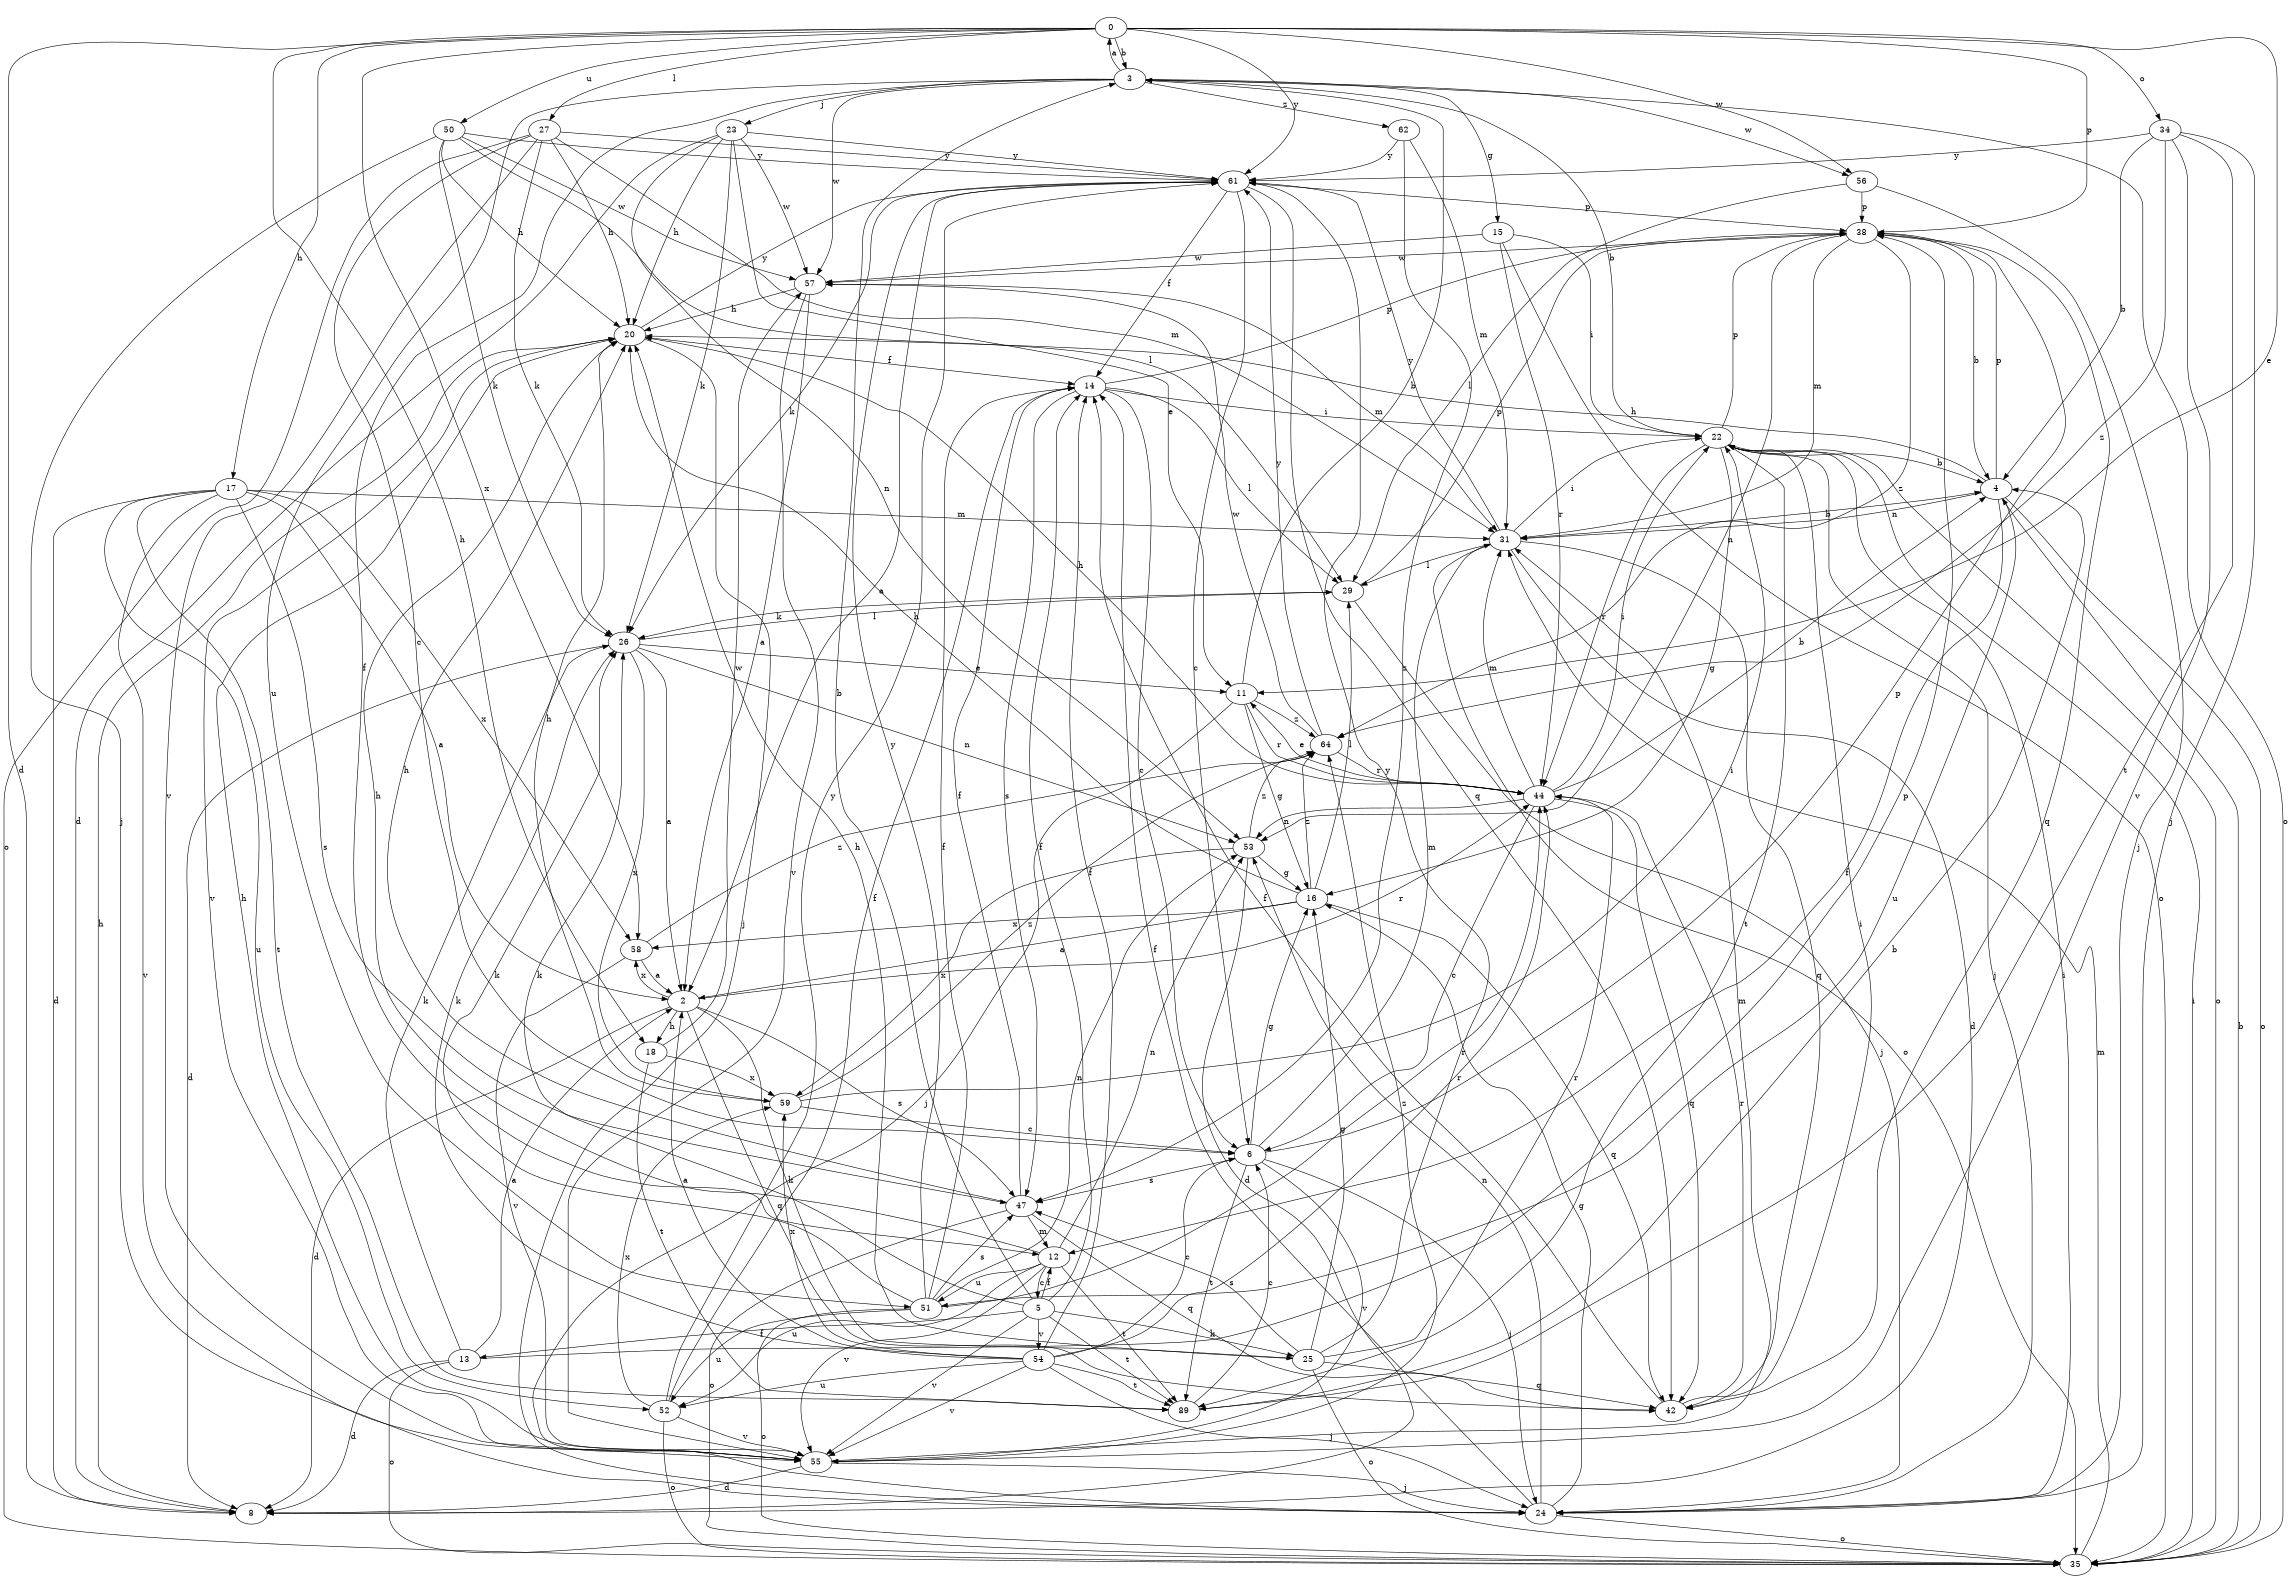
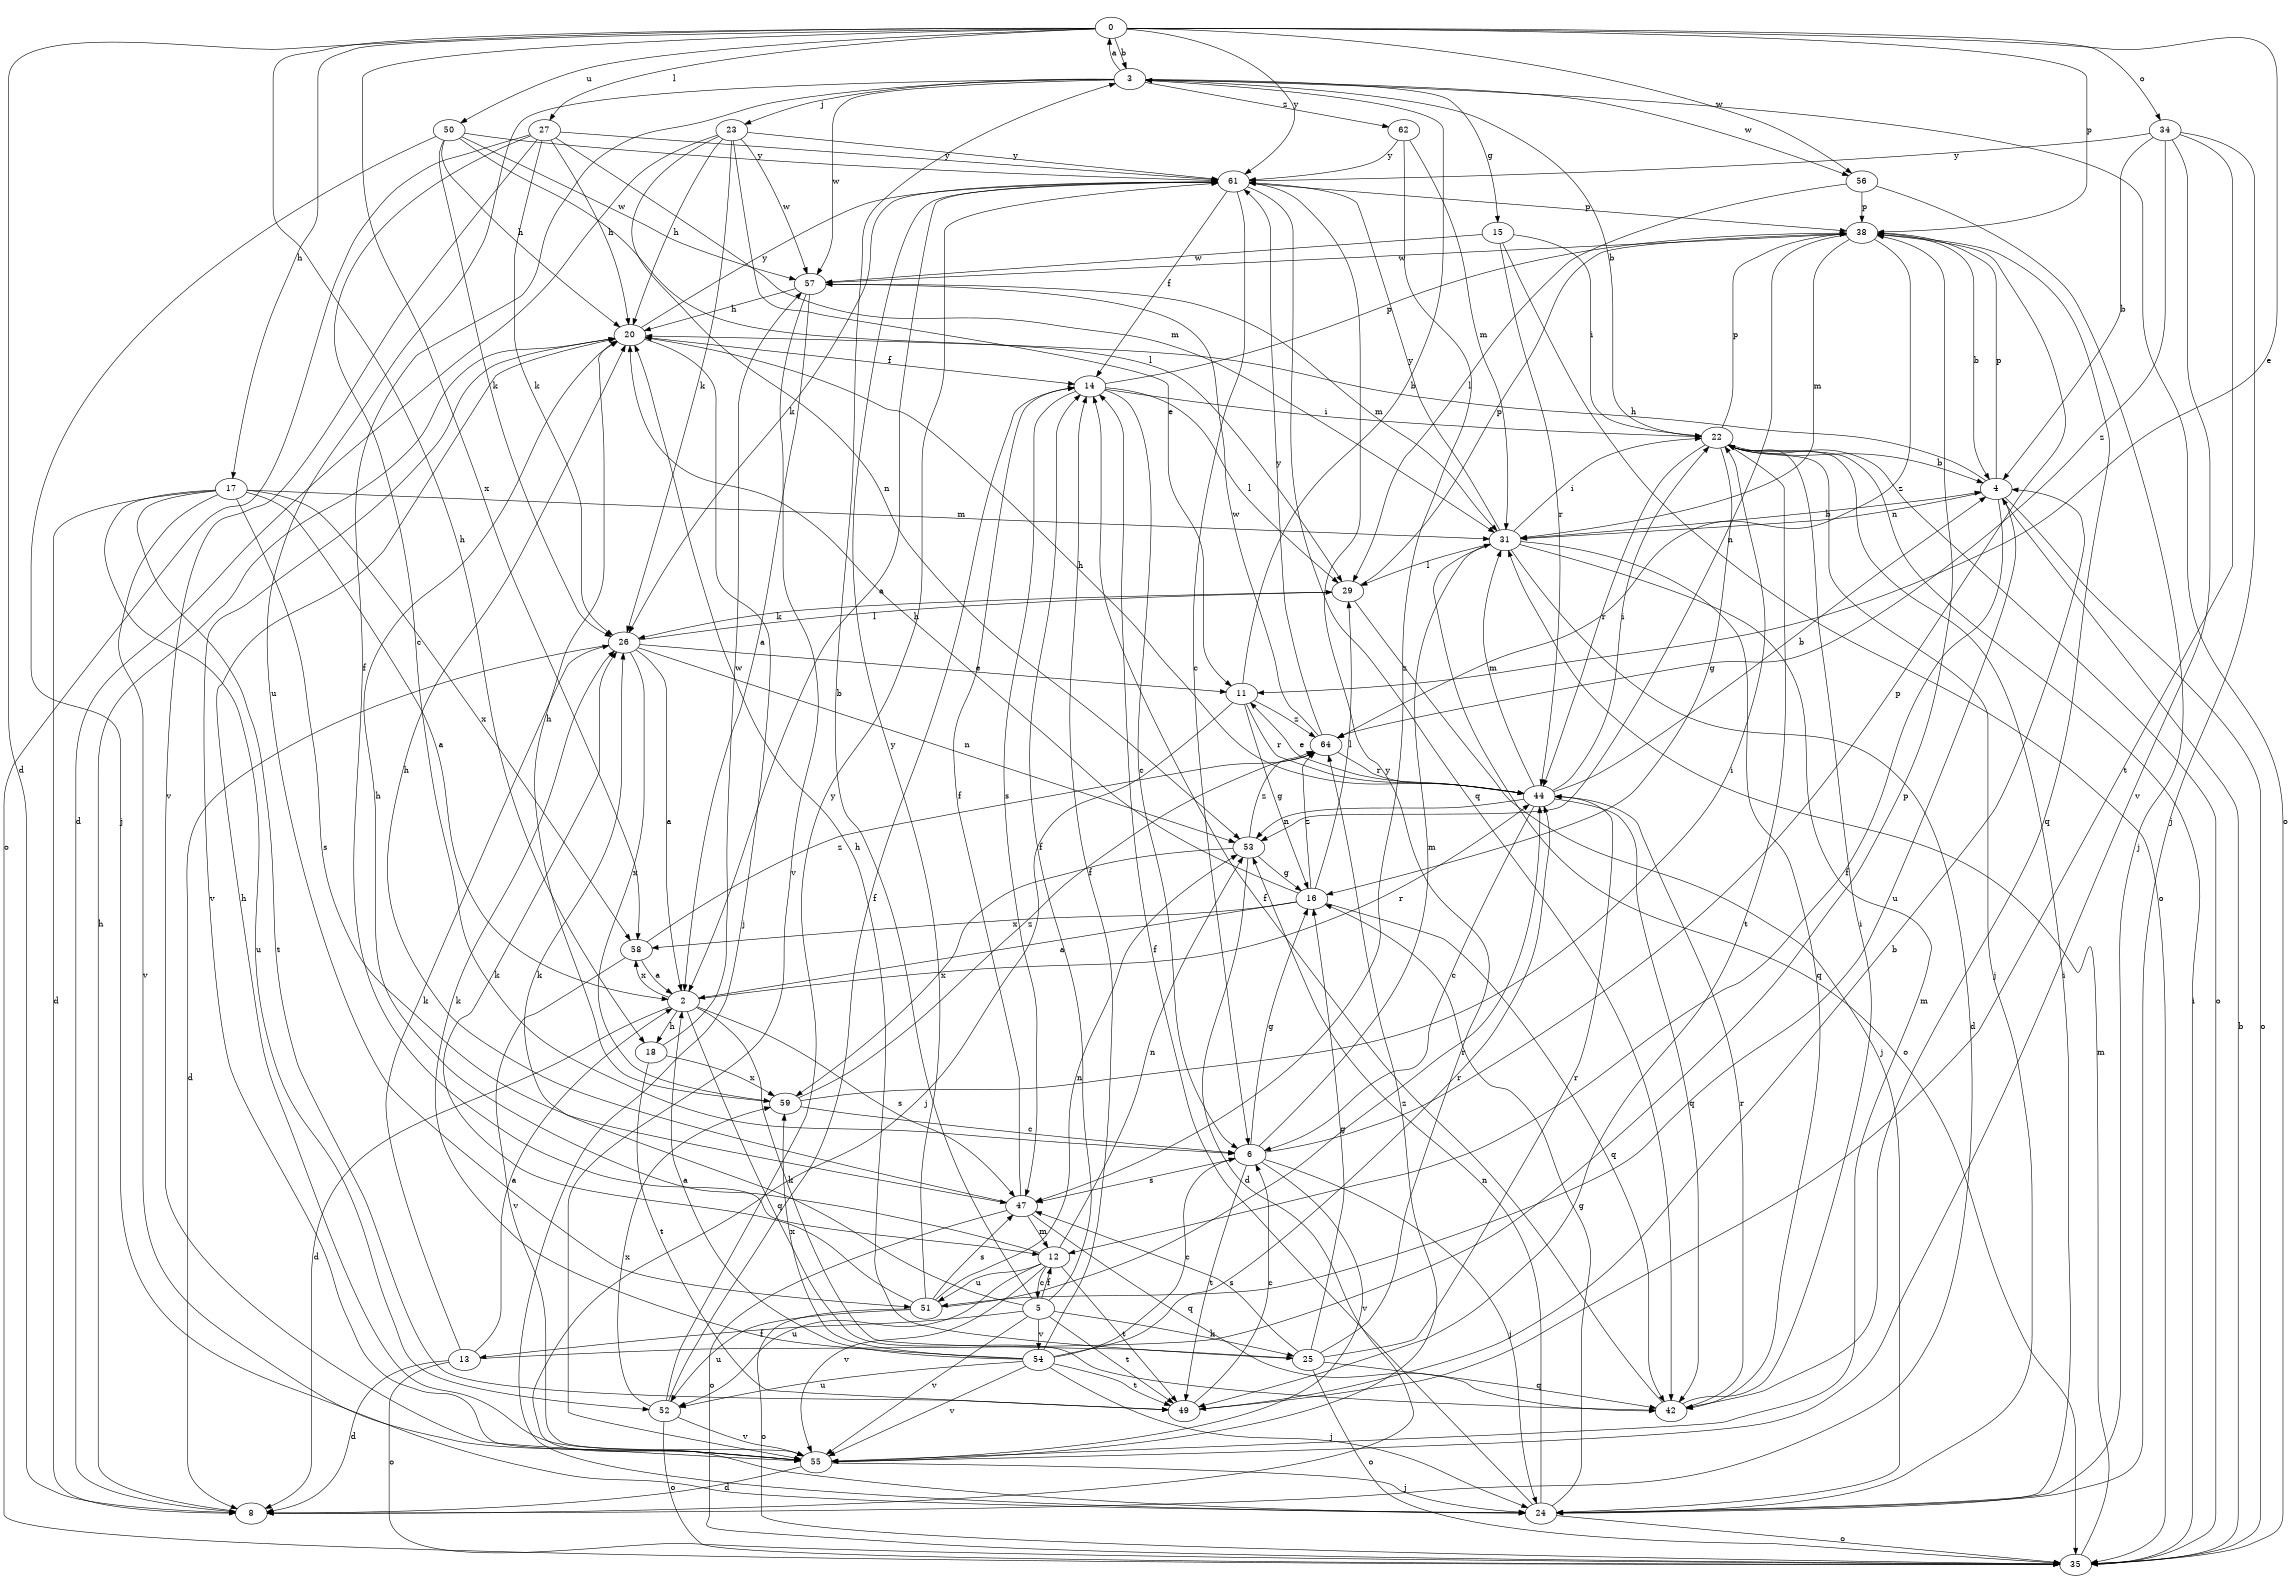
(941, 805) -> none
(1184, 1411) -> (1184, 1411)
(1710, 1417) -> (1855, 1290)
